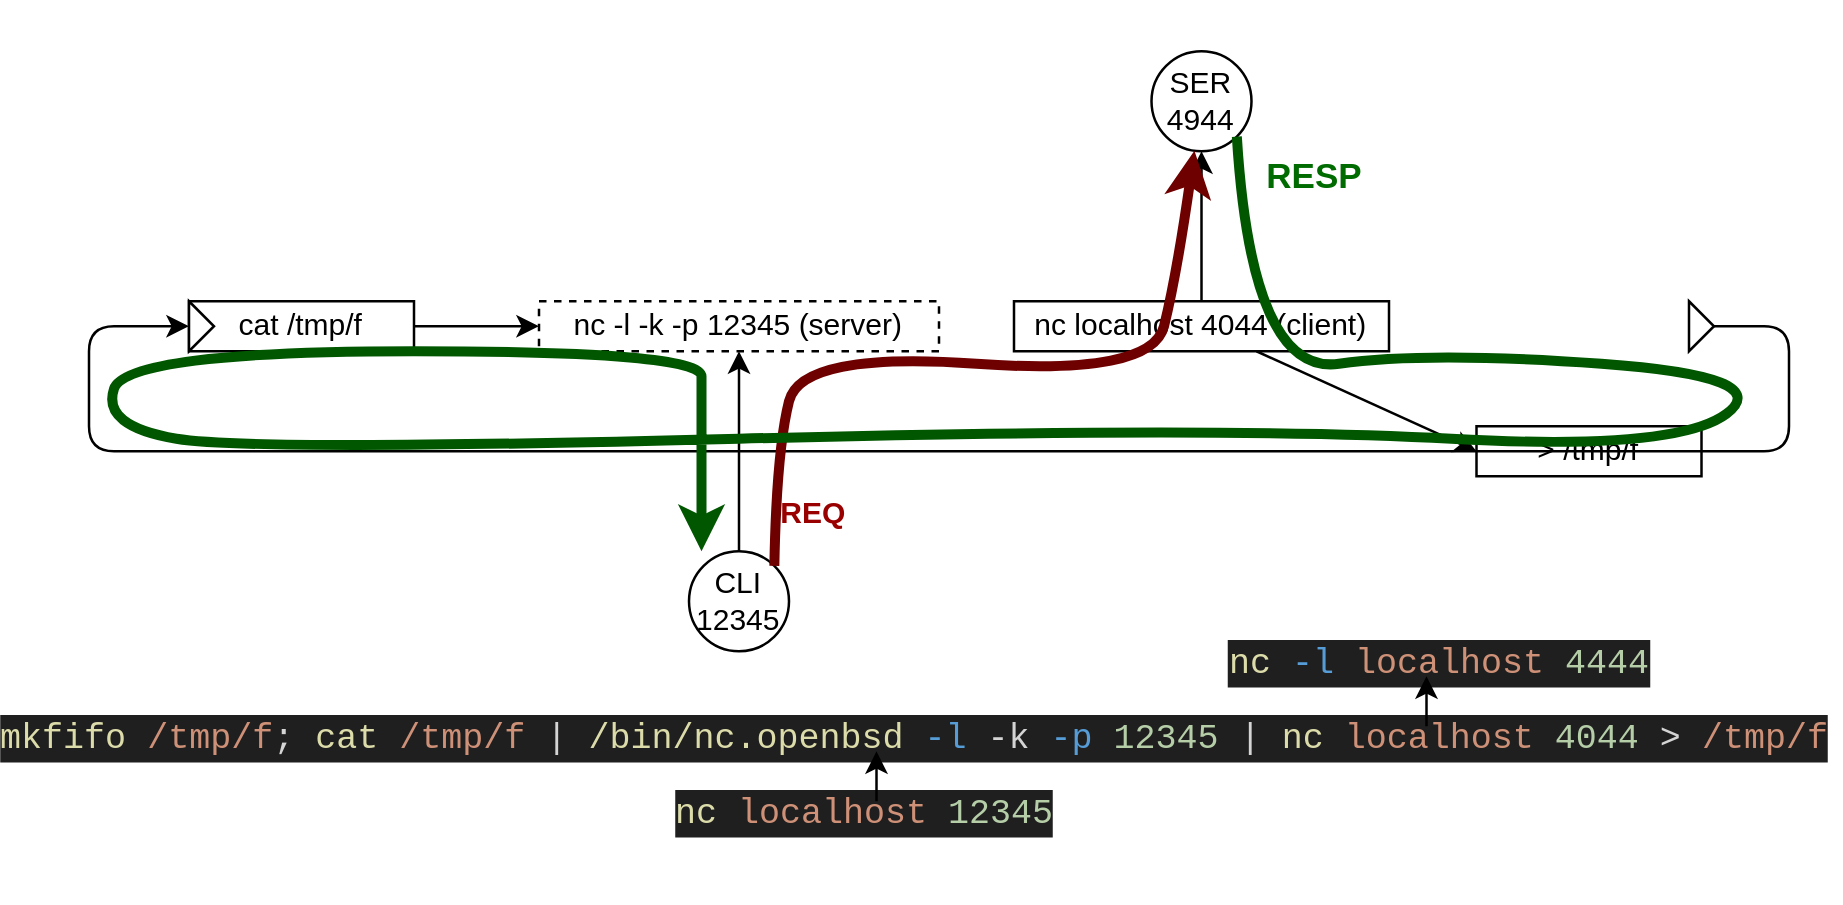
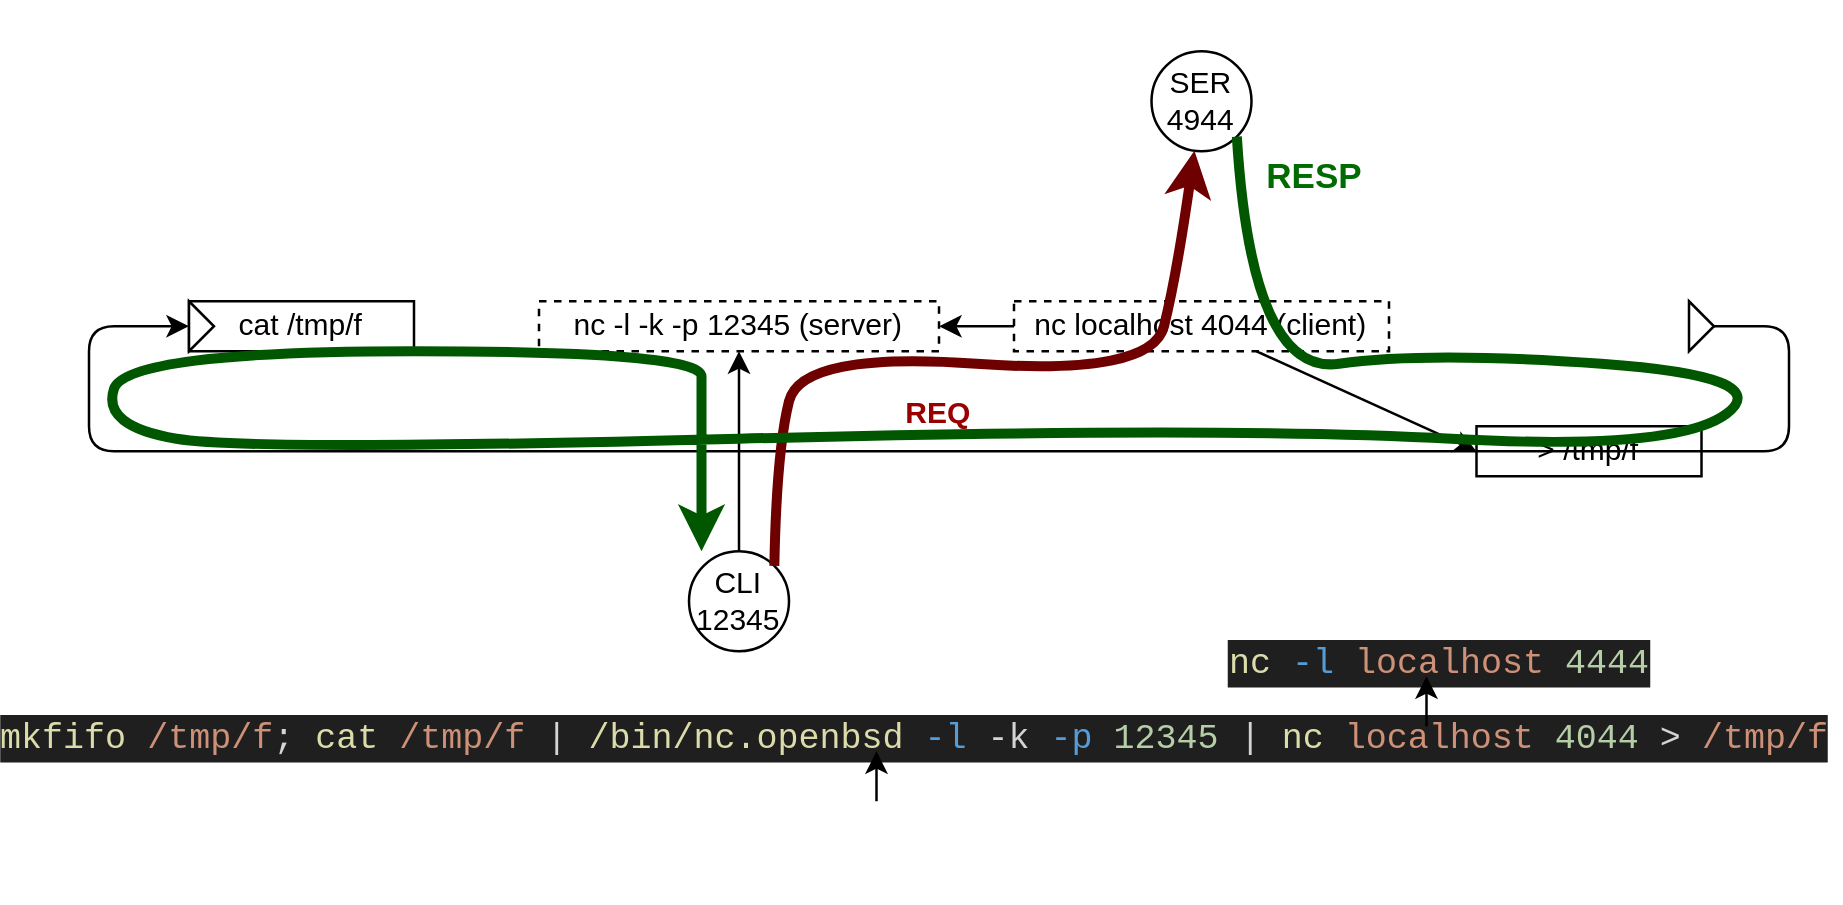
(1201, 247) -> (985, 326)
(468, 326) -> none
(1201, 326) -> (1201, 326)
(814, 514) -> (939, 414)
(864, 814) -> none
